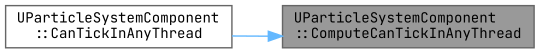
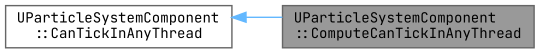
(250, 36) -> (264, 17)
